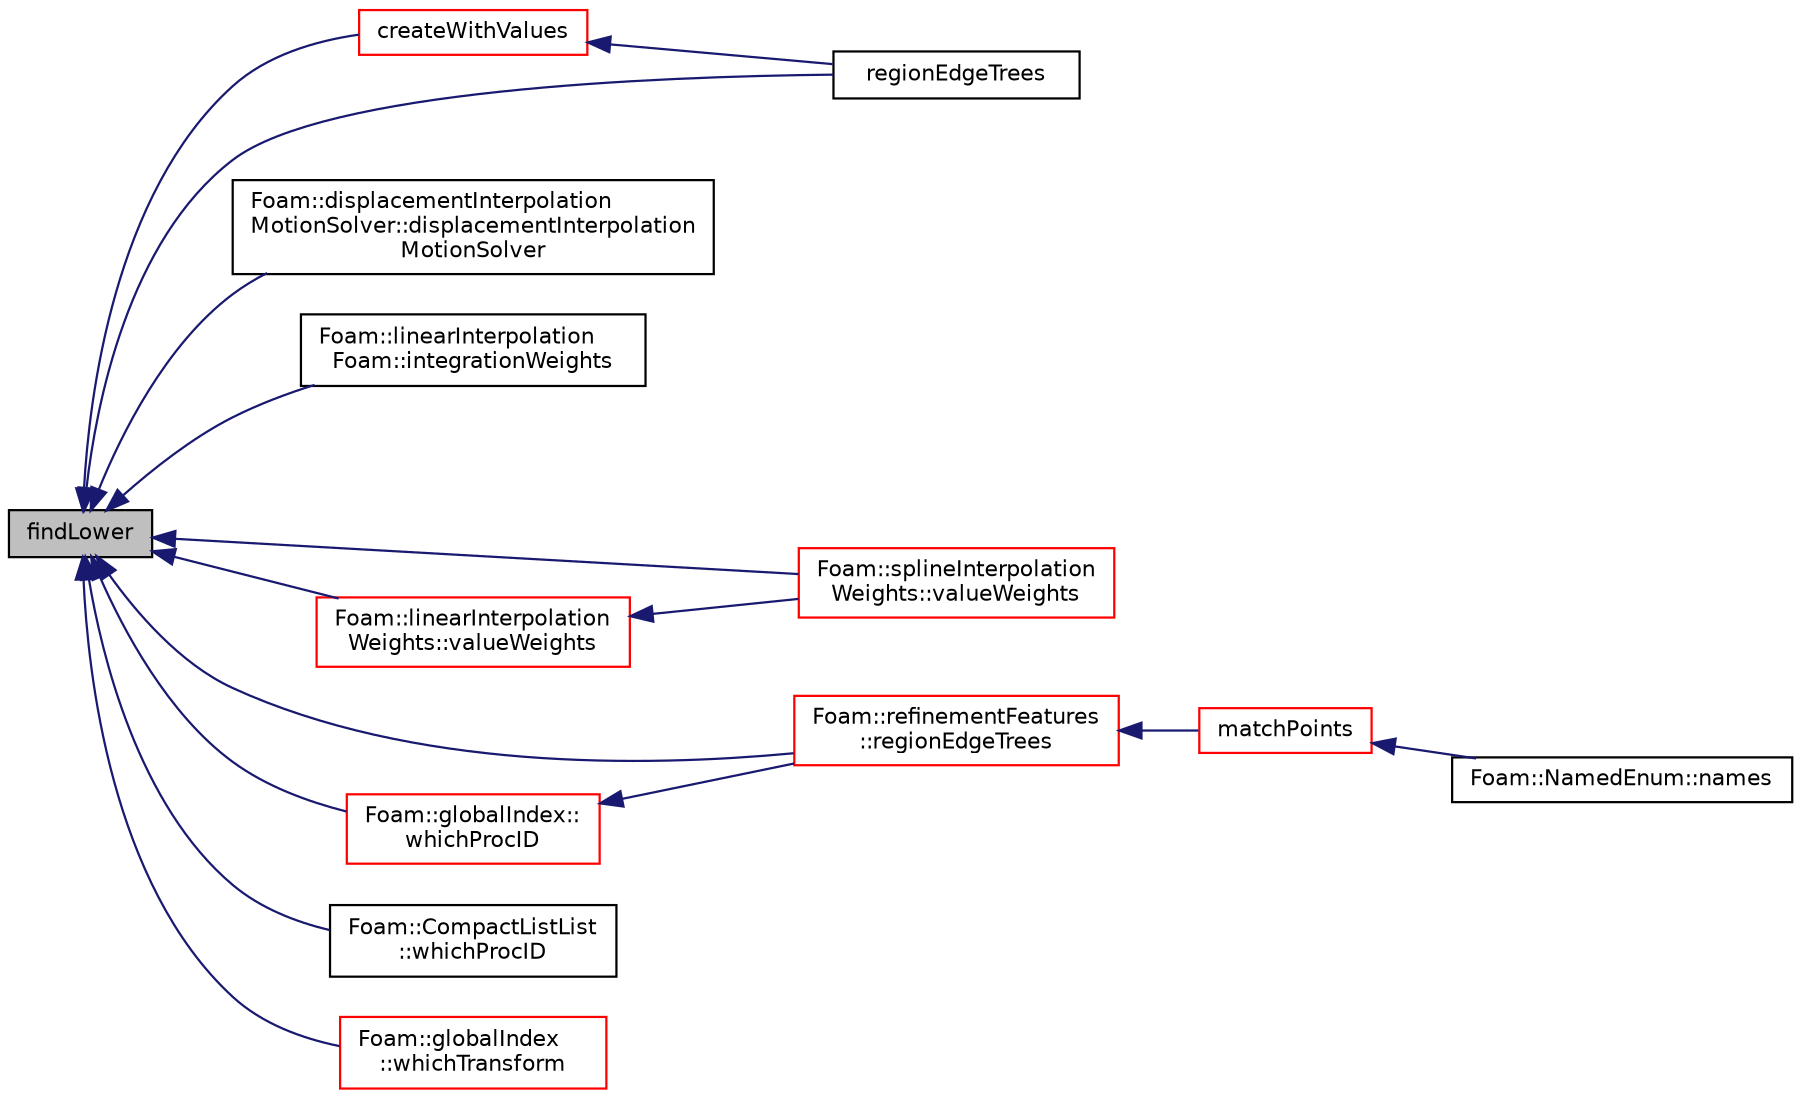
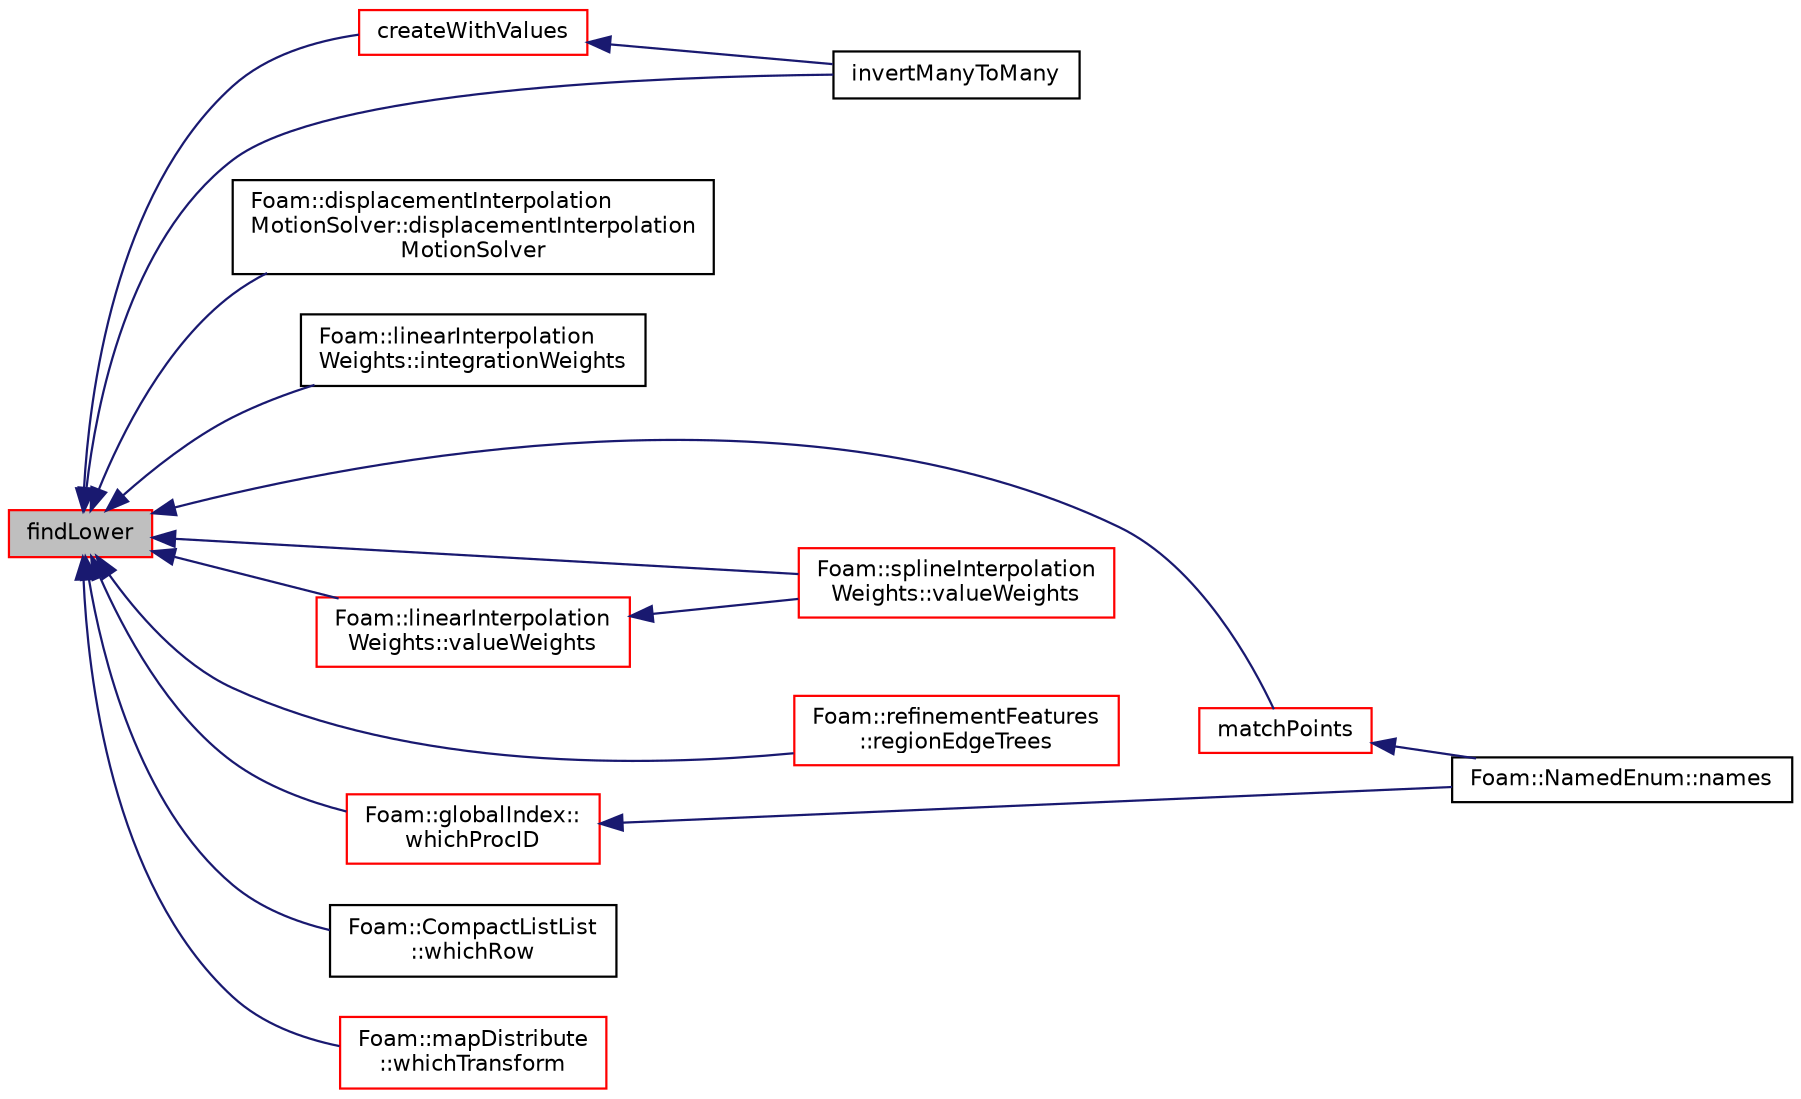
(957, 75) -> (957, 75)
(473, 350) -> (473, 350)
(81, 534) -> (81, 534)
(1170, 731) -> (771, 445)
(708, 781) -> (1037, 805)
(473, 941) -> (473, 941)
(473, 1053) -> (473, 1053)
